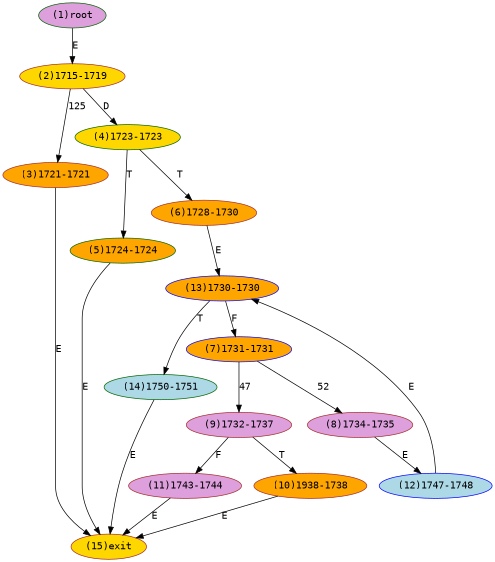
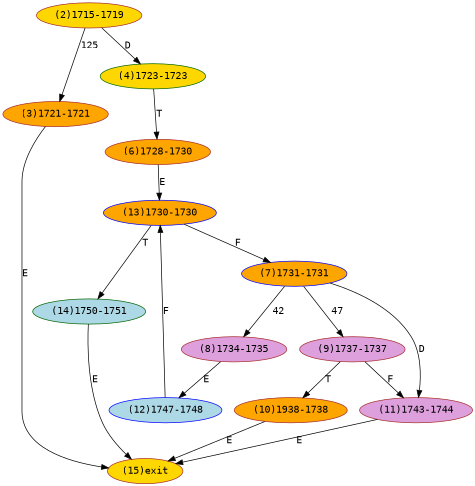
(72, 15) -> none
(123, 251) -> none
none -> (397, 320)
(323, 387) -> (279, 312)
(412, 387) -> (166, 312)
(239, 425) -> (352, 349)
